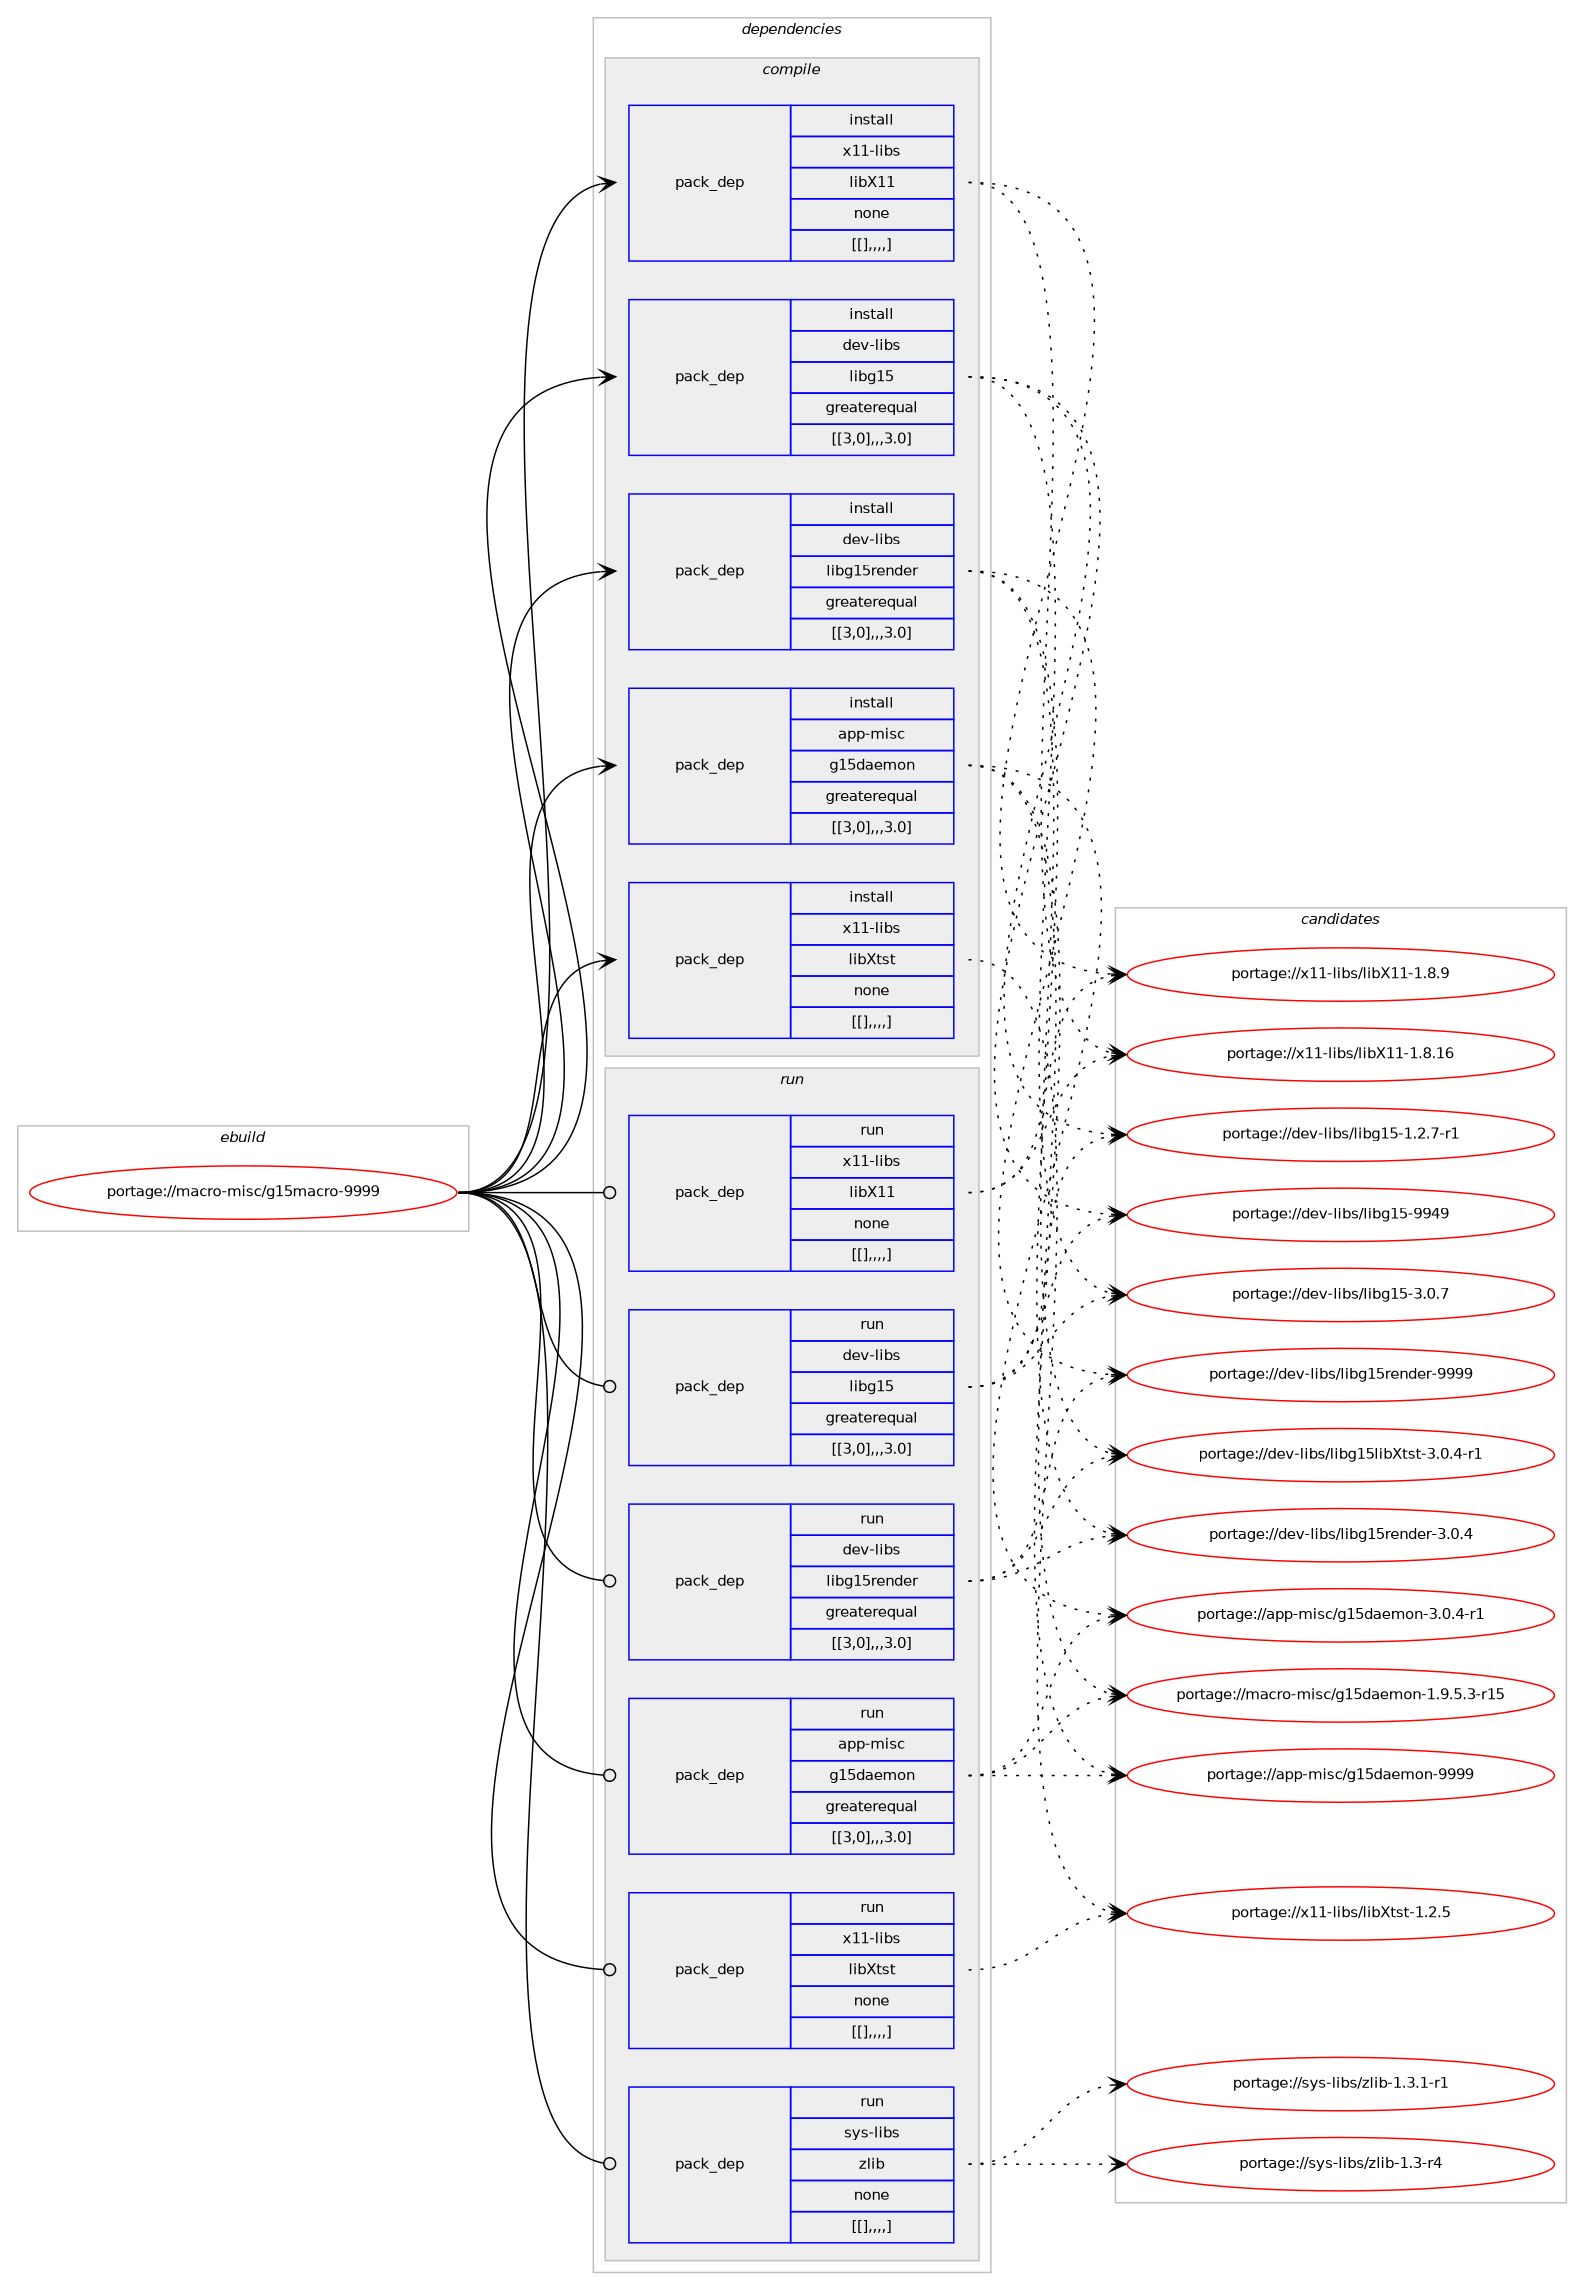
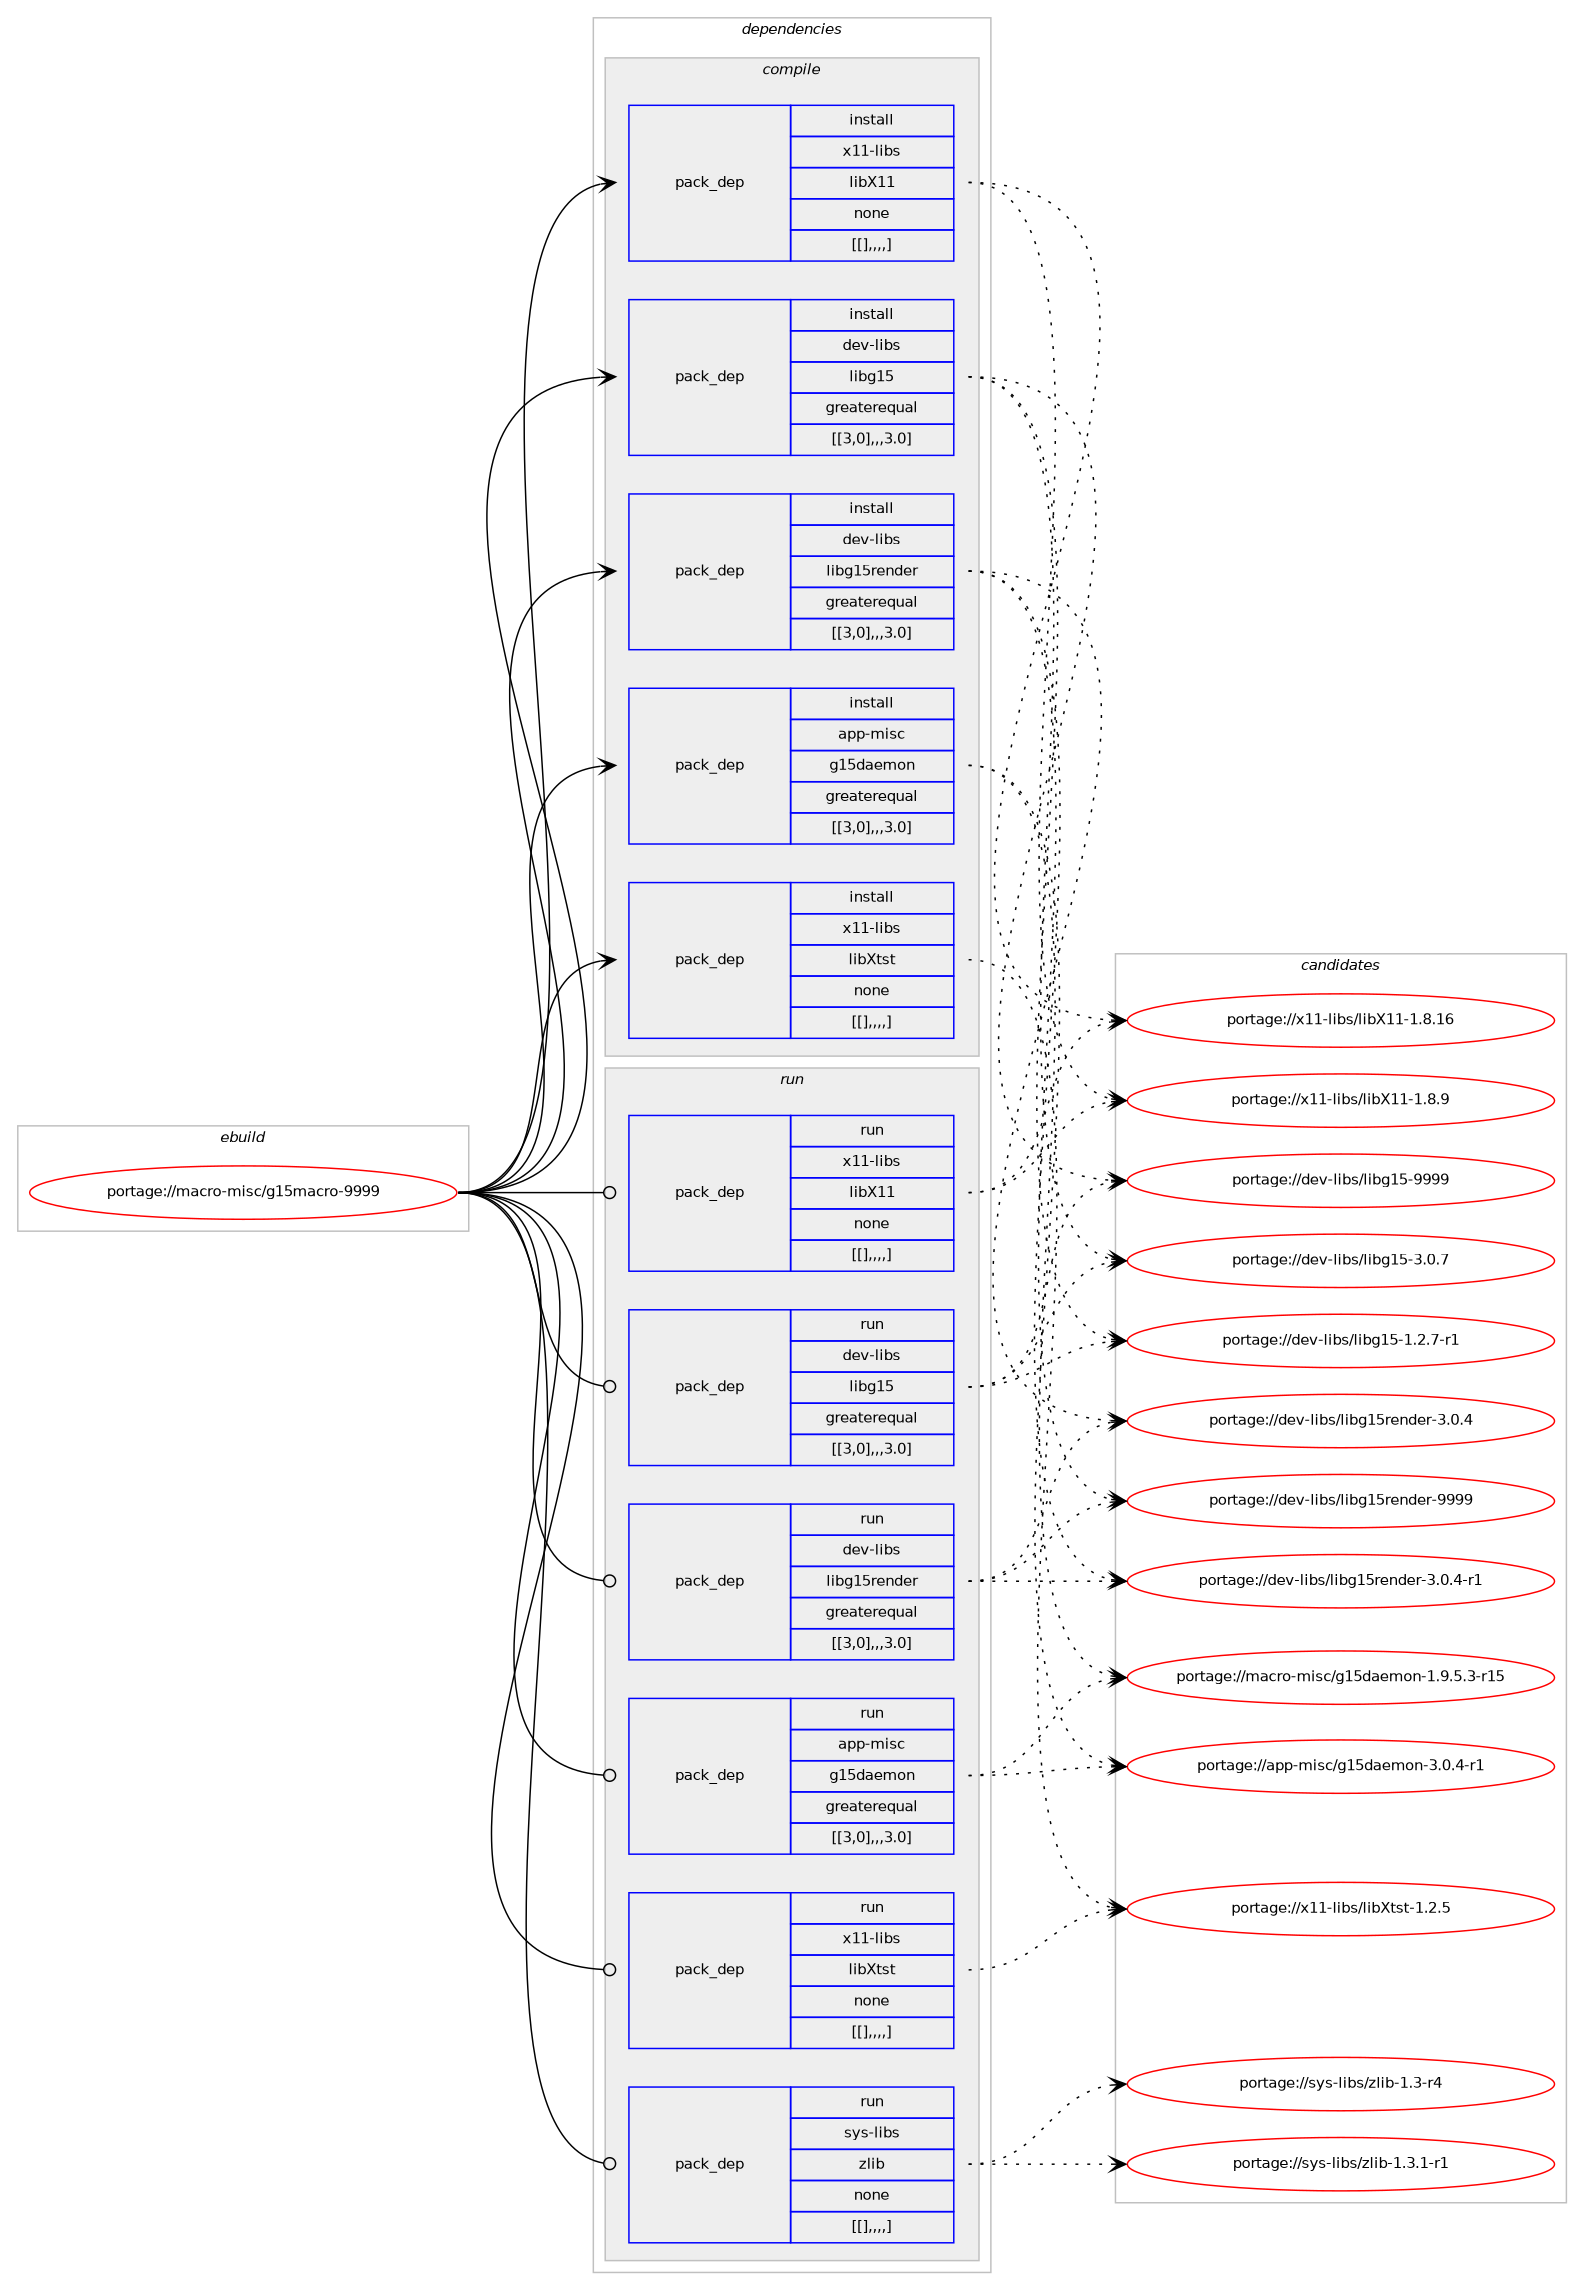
(1341, 1215) -> (1341, 1181)
(1341, 1455) -> (1341, 1581)
(1341, 1776) -> none
